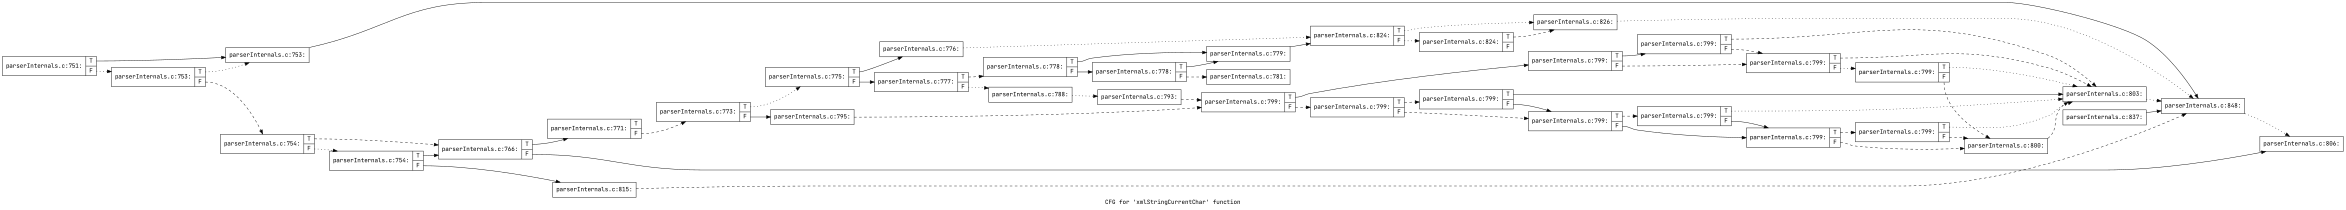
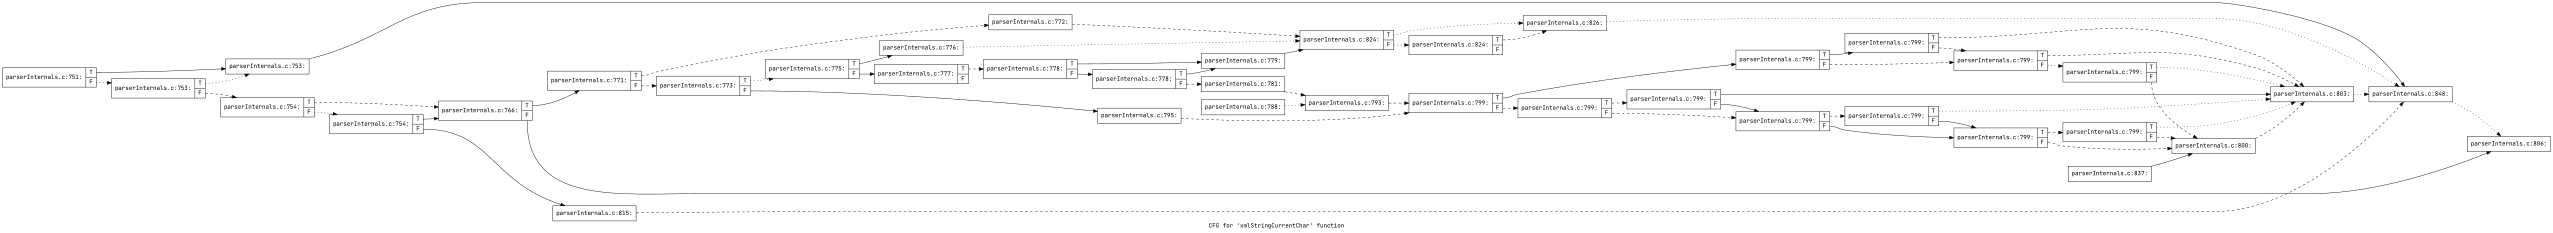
none -> (1030, 22)
(976, 87) -> none
none -> (1293, 93)
(2152, 112) -> (2170, 161)
